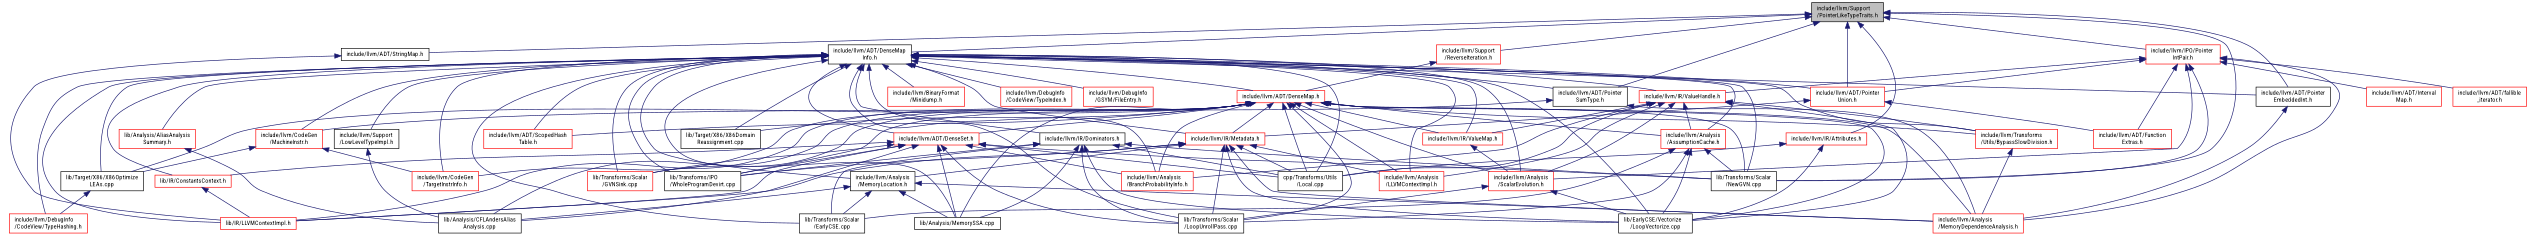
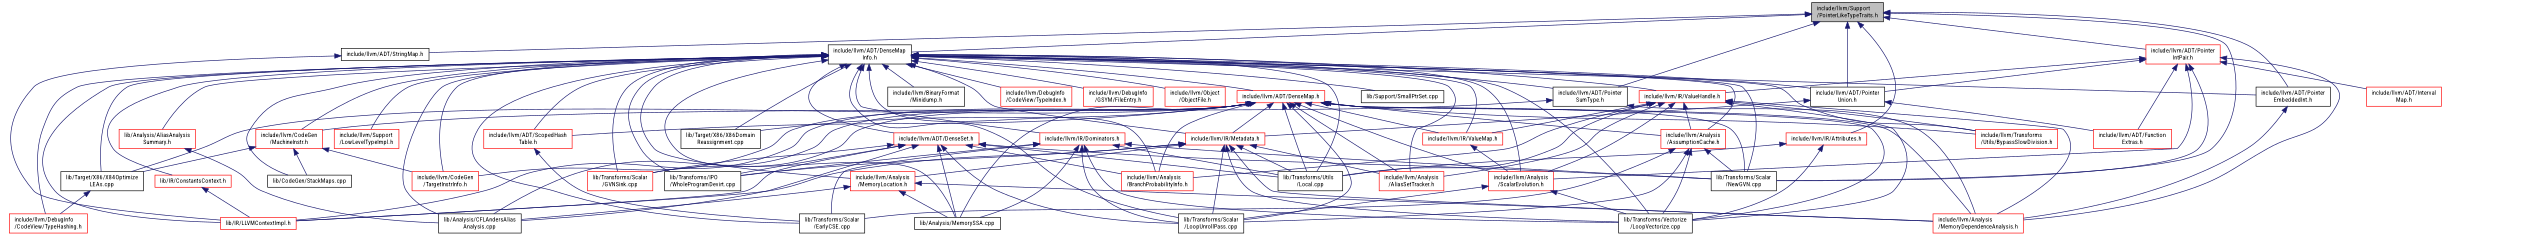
(1468, 54) -> none
(2183, 54) -> (2183, 54)
(926, 97) -> (926, 97)
none -> (1195, 97)
none -> (1403, 97)
(1848, 97) -> (1848, 97)
(2490, 97) -> none
(1066, 124) -> none
(876, 136) -> none
(367, 139) -> (367, 139)
(1082, 139) -> (1082, 139)
(559, 156) -> none
(102, 181) -> (102, 181)
none -> (310, 181)
(883, 181) -> (883, 181)
(1310, 181) -> (1310, 181)
(1411, 181) -> (1411, 181)
(1996, 184) -> (1959, 119)
(393, 197) -> (460, 80)
(855, 204) -> (675, 210)
(1655, 223) -> (1655, 223)
